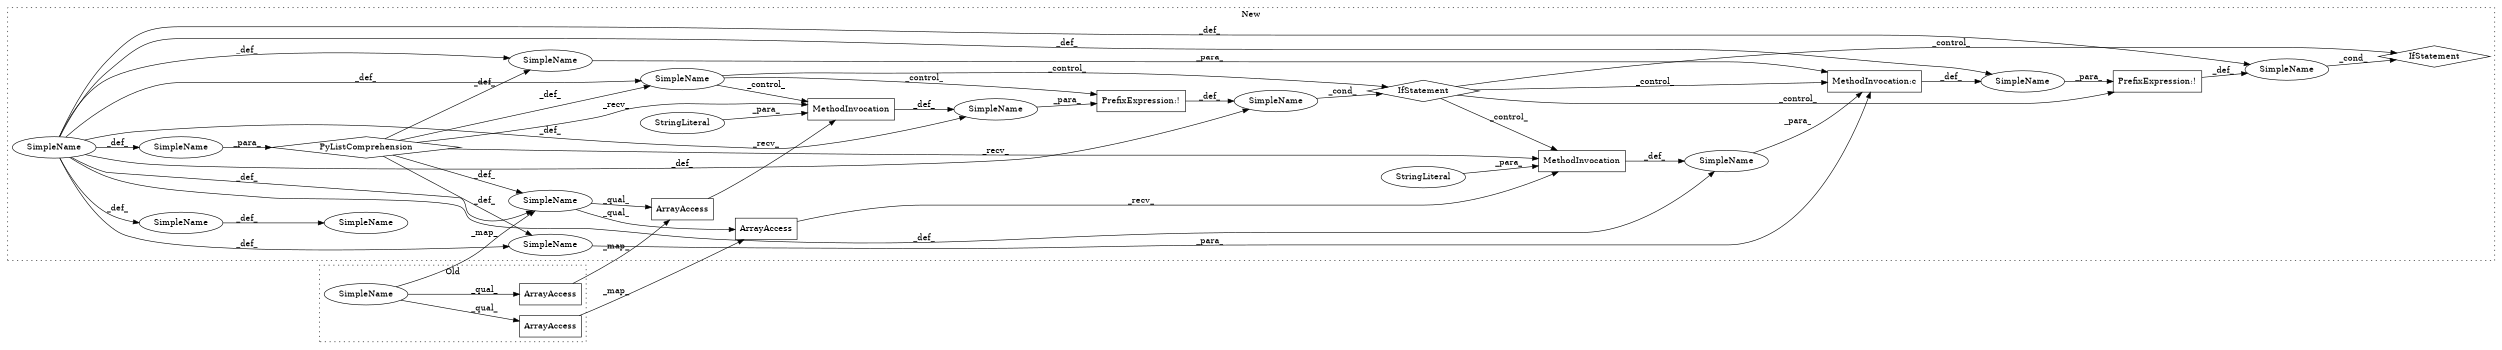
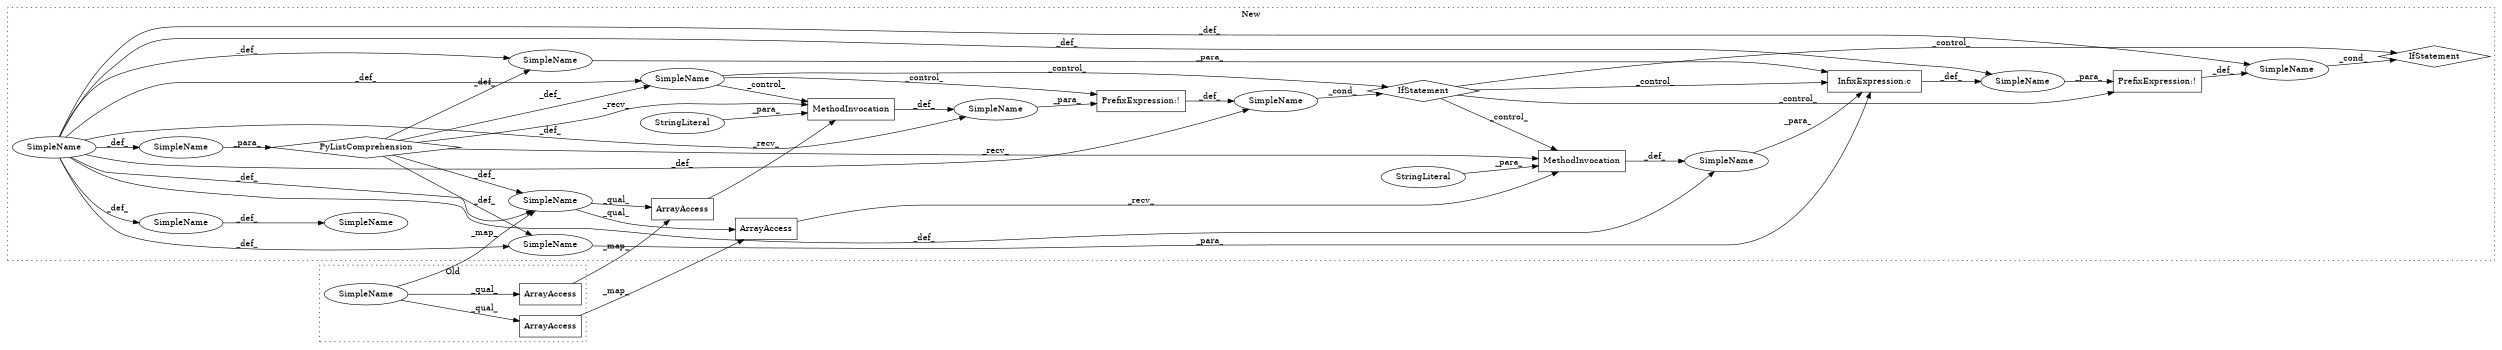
(1875, 81) -> (1875, 81)
